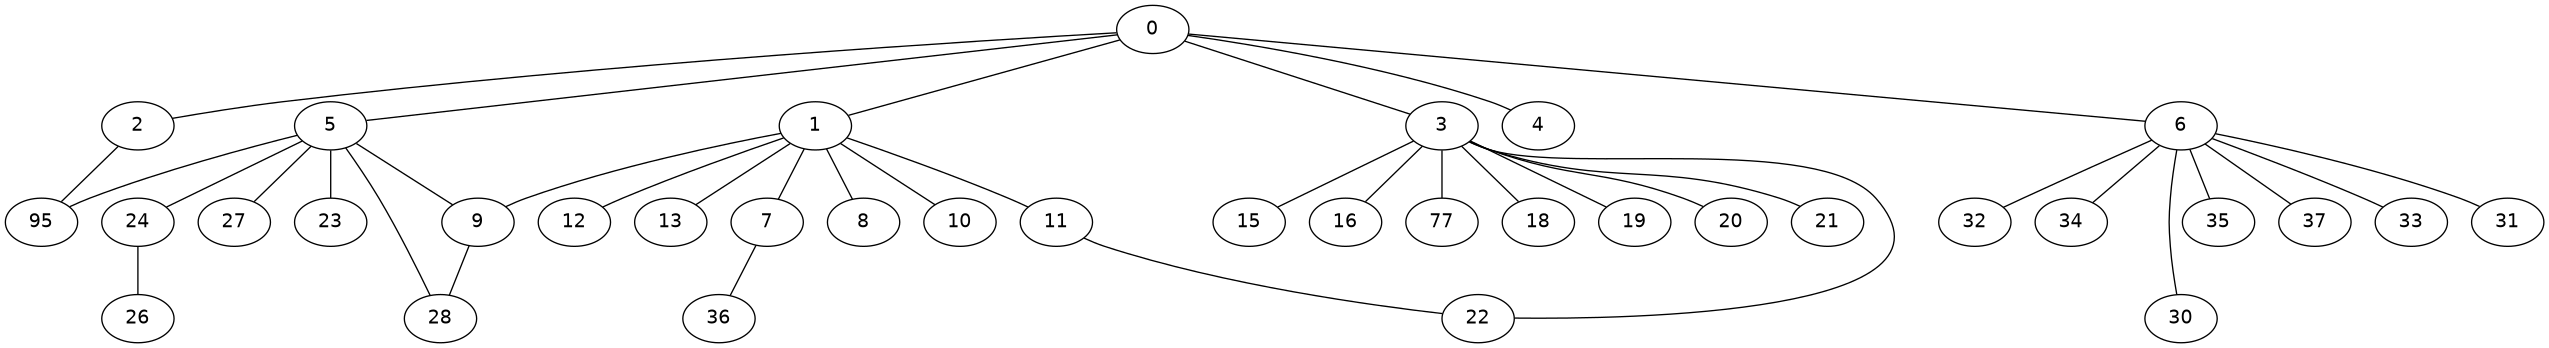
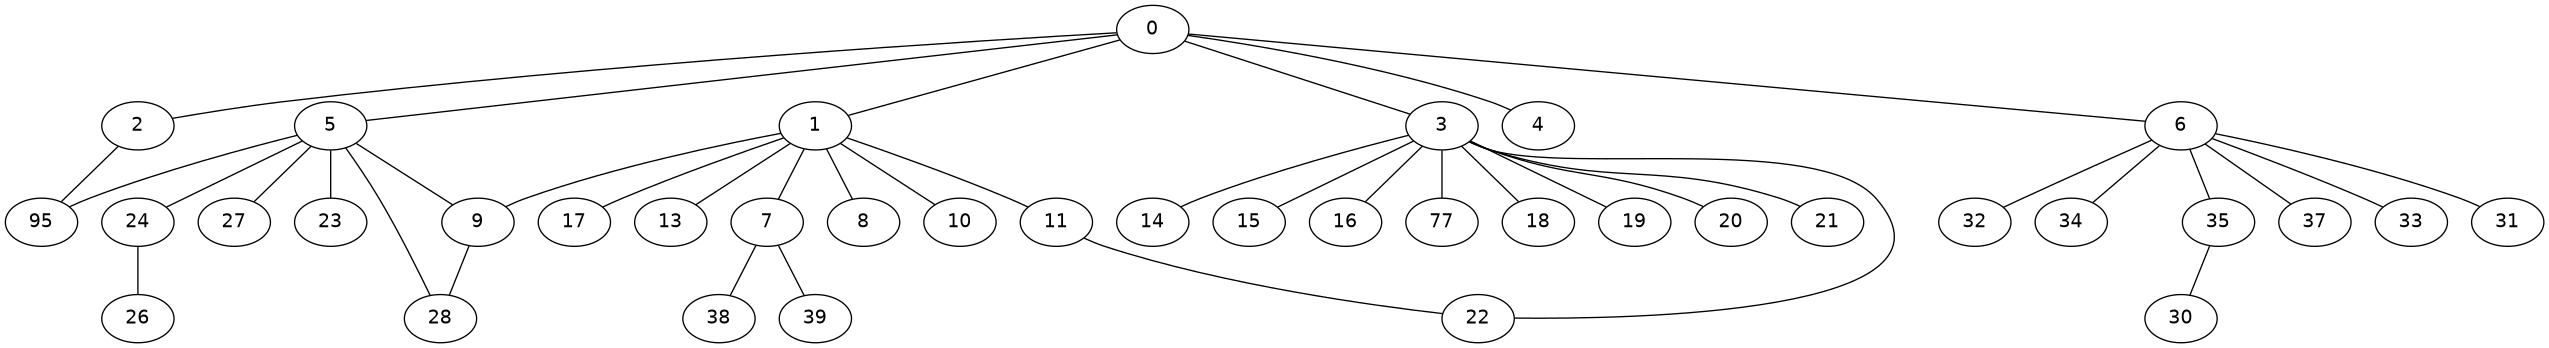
(574, 222) -> (574, 222)
none -> (1153, 222)
(2169, 222) -> (2200, 271)
(719, 319) -> (719, 319)
none -> (815, 319)
